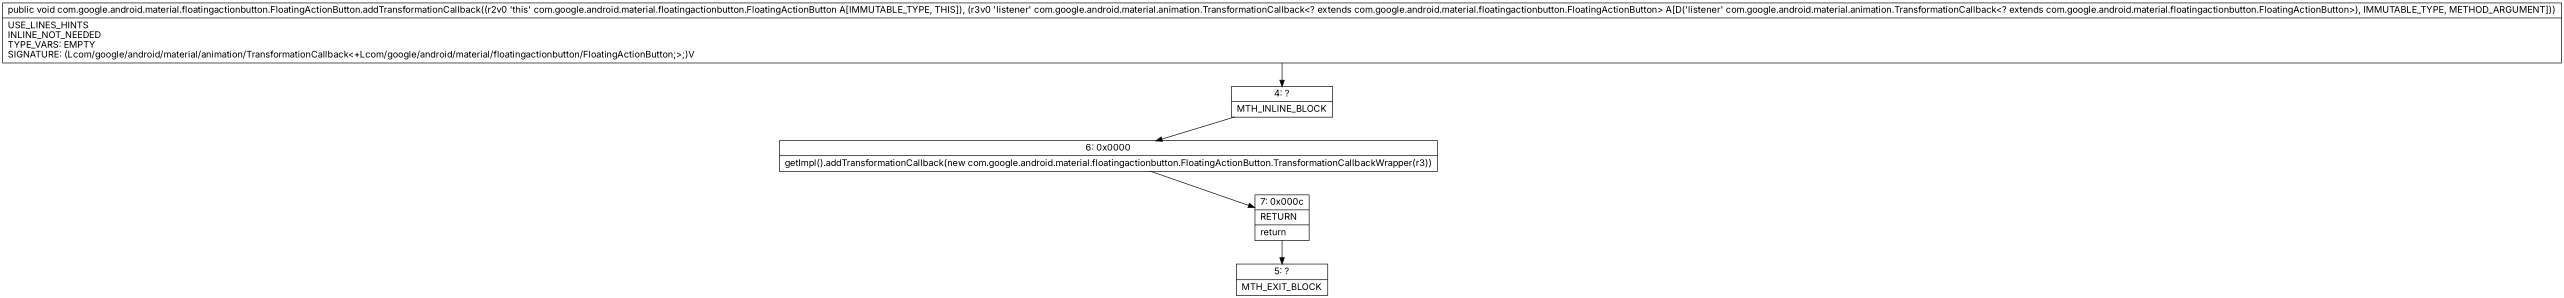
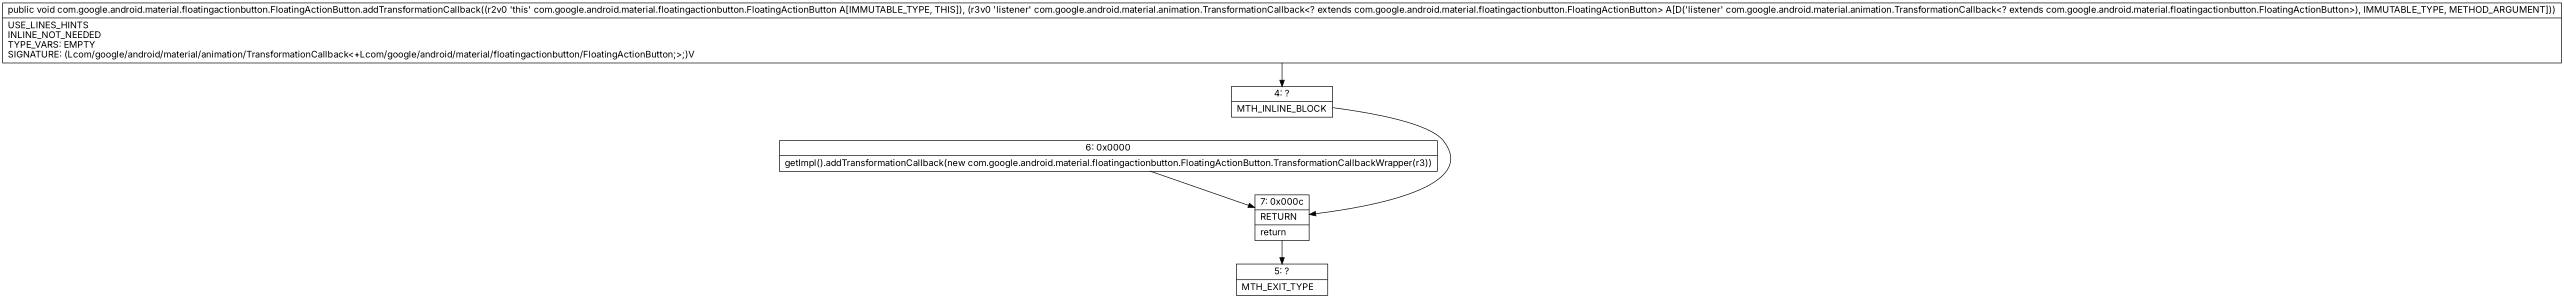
(1198, 128) -> (1448, 166)
(1282, 287) -> (1278, 287)
